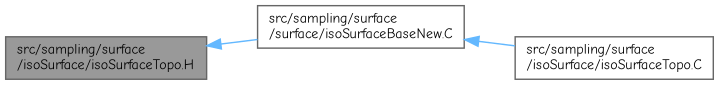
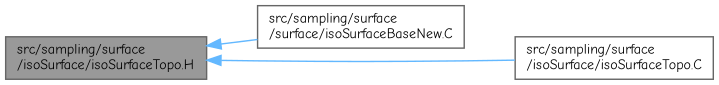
(497, 44) -> (368, 61)
